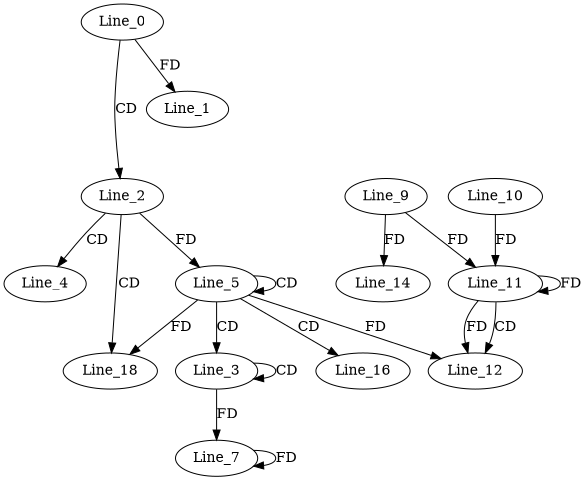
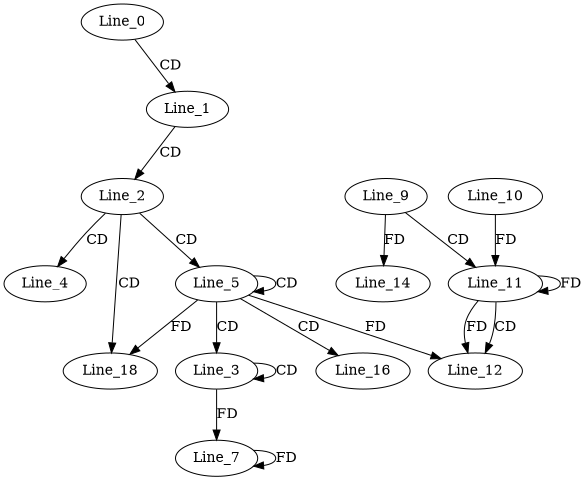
(170, 66) -> (170, 66)
(115, 104) -> (158, 149)
(187, 240) -> (187, 240)
(458, 240) -> (458, 240)
